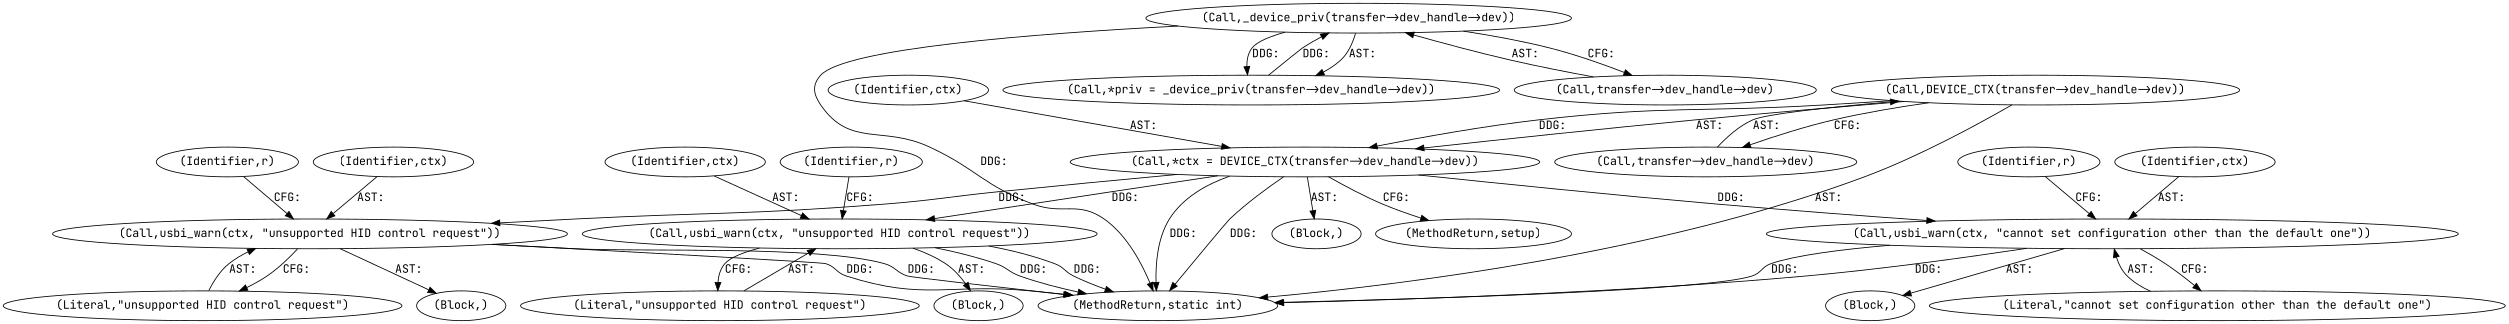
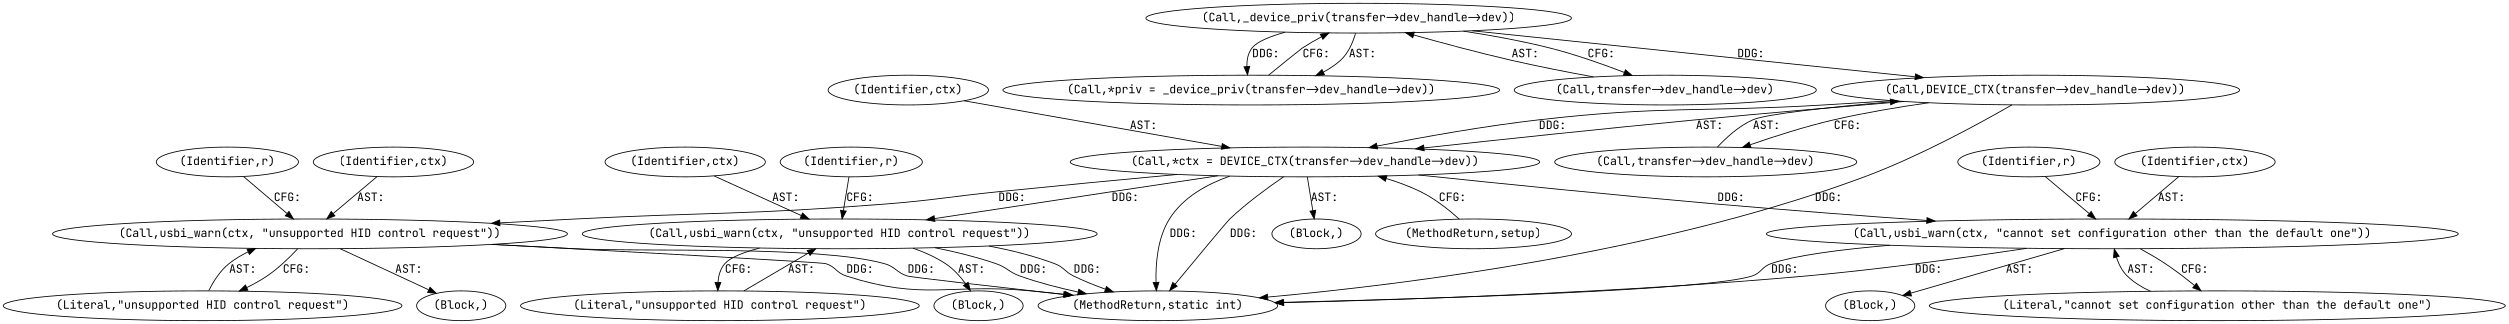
(1320, 54) -> (1320, 54)
(820, 104) -> (1694, 54)
(1832, 198) -> (1832, 198)
(1373, 200) -> (1425, 194)
